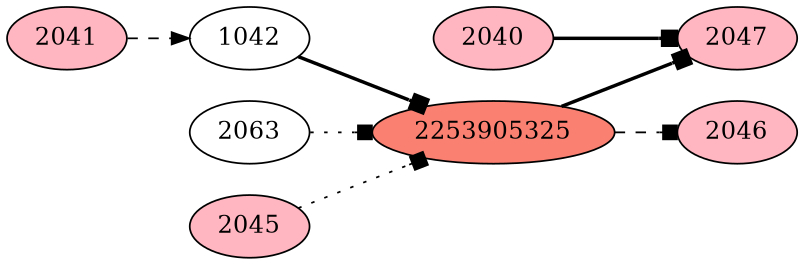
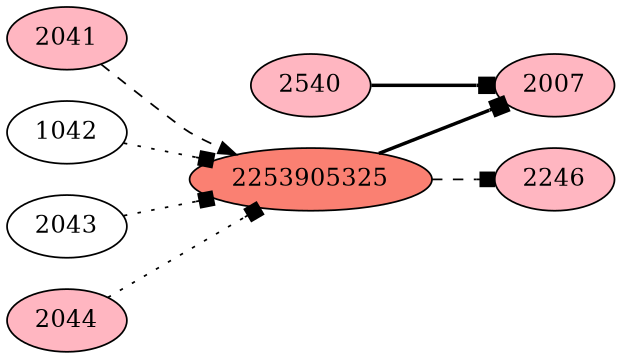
(149, 38) -> (158, 109)
(493, 38) -> (311, 85)
(737, 38) -> (555, 85)
(354, 78) -> (160, 150)
(250, 132) -> (67, 226)
(737, 132) -> (555, 179)
(250, 226) -> (67, 320)
